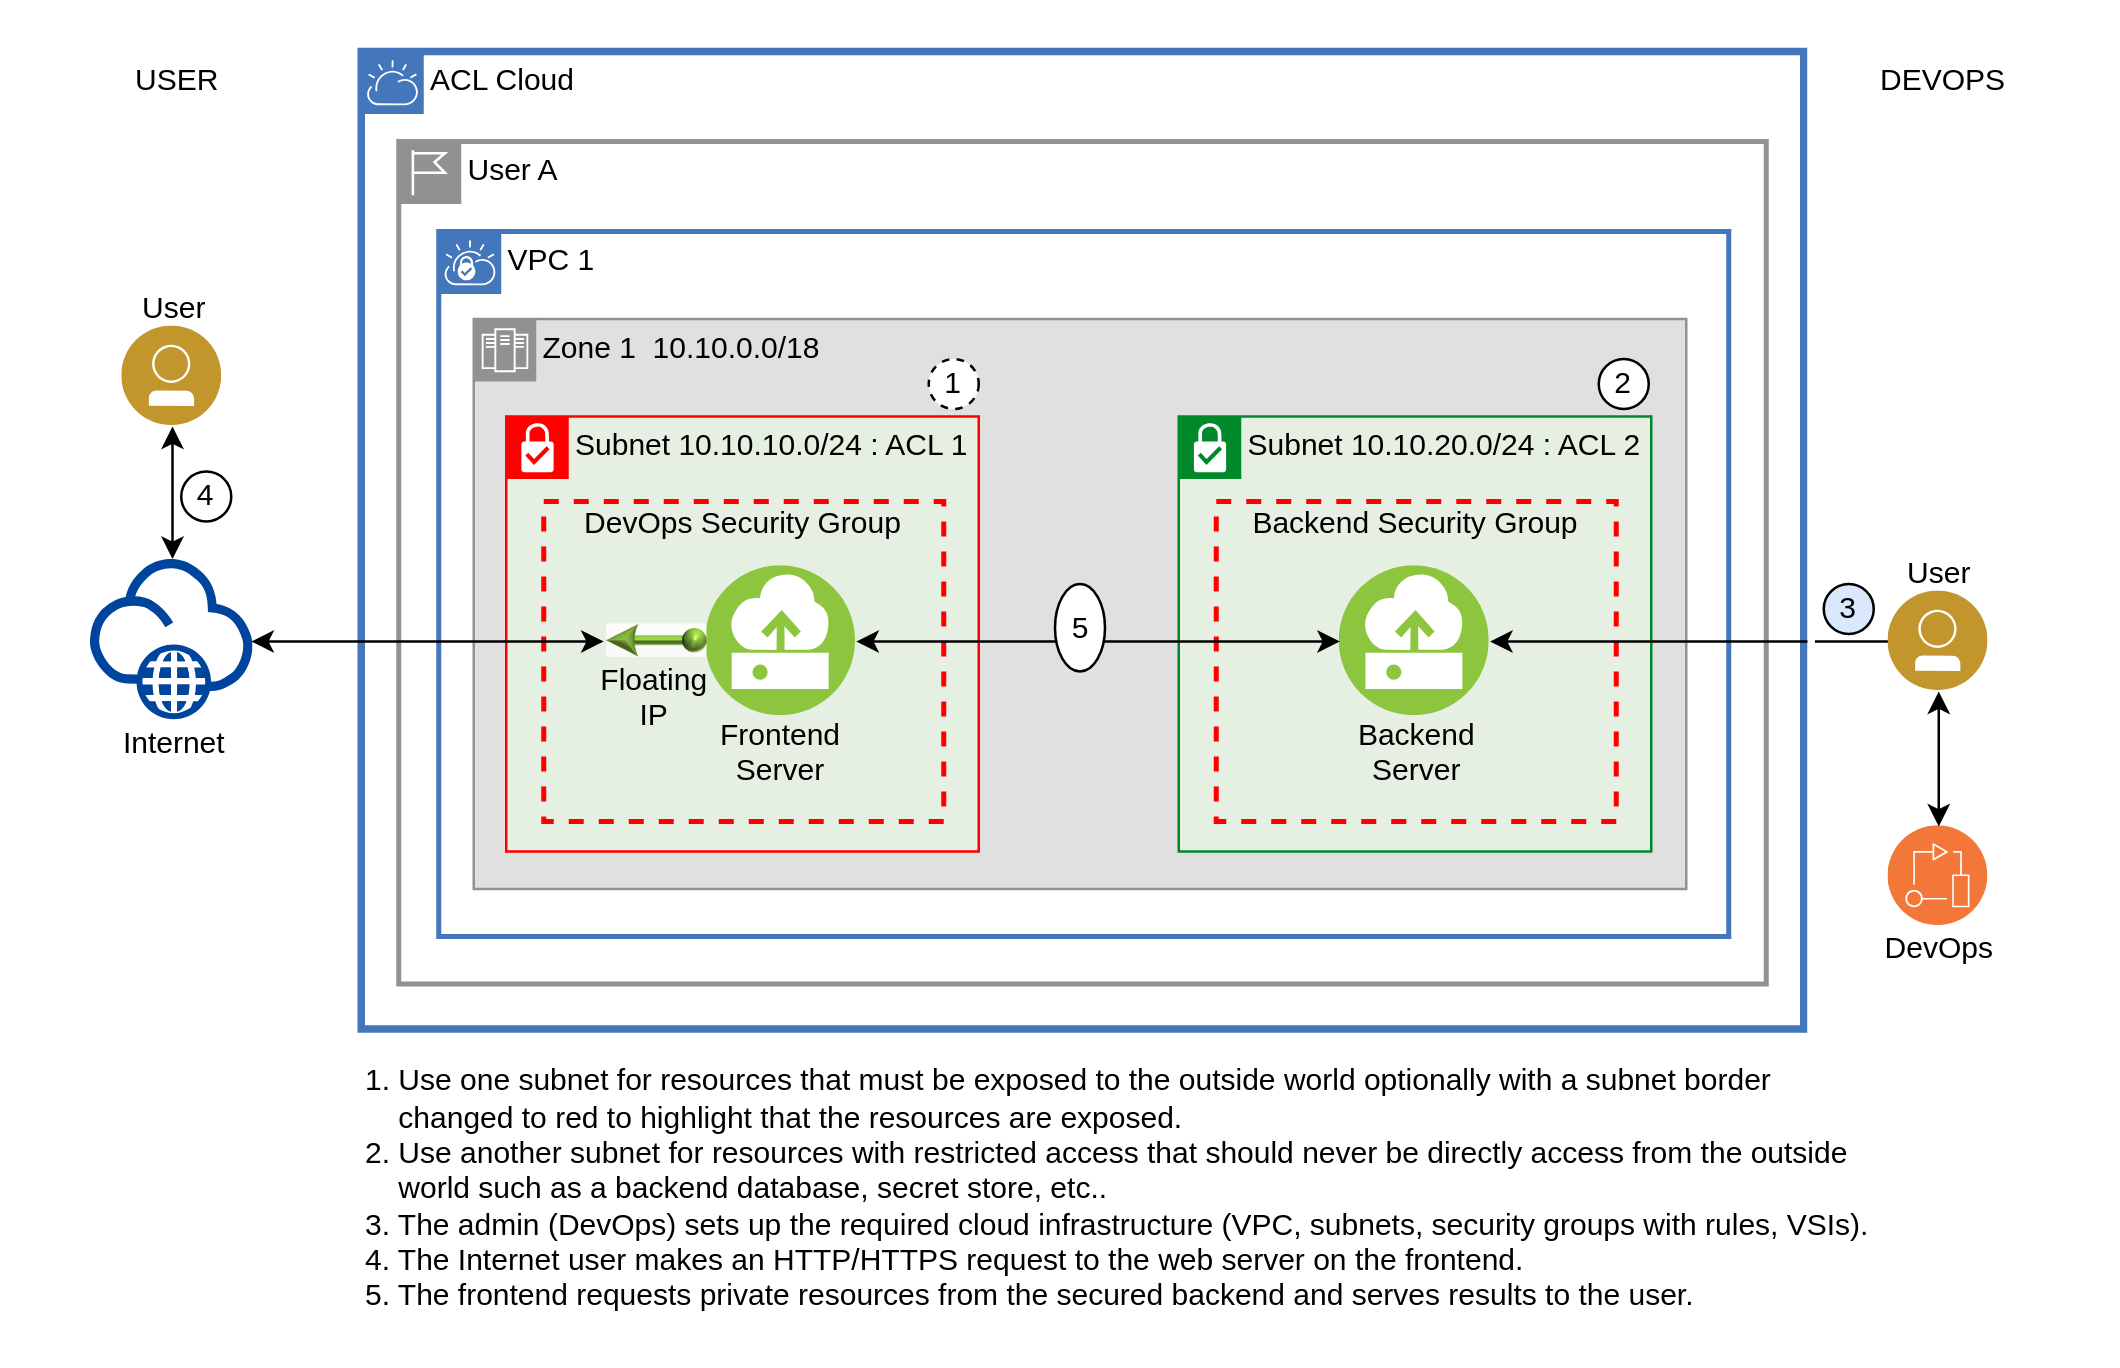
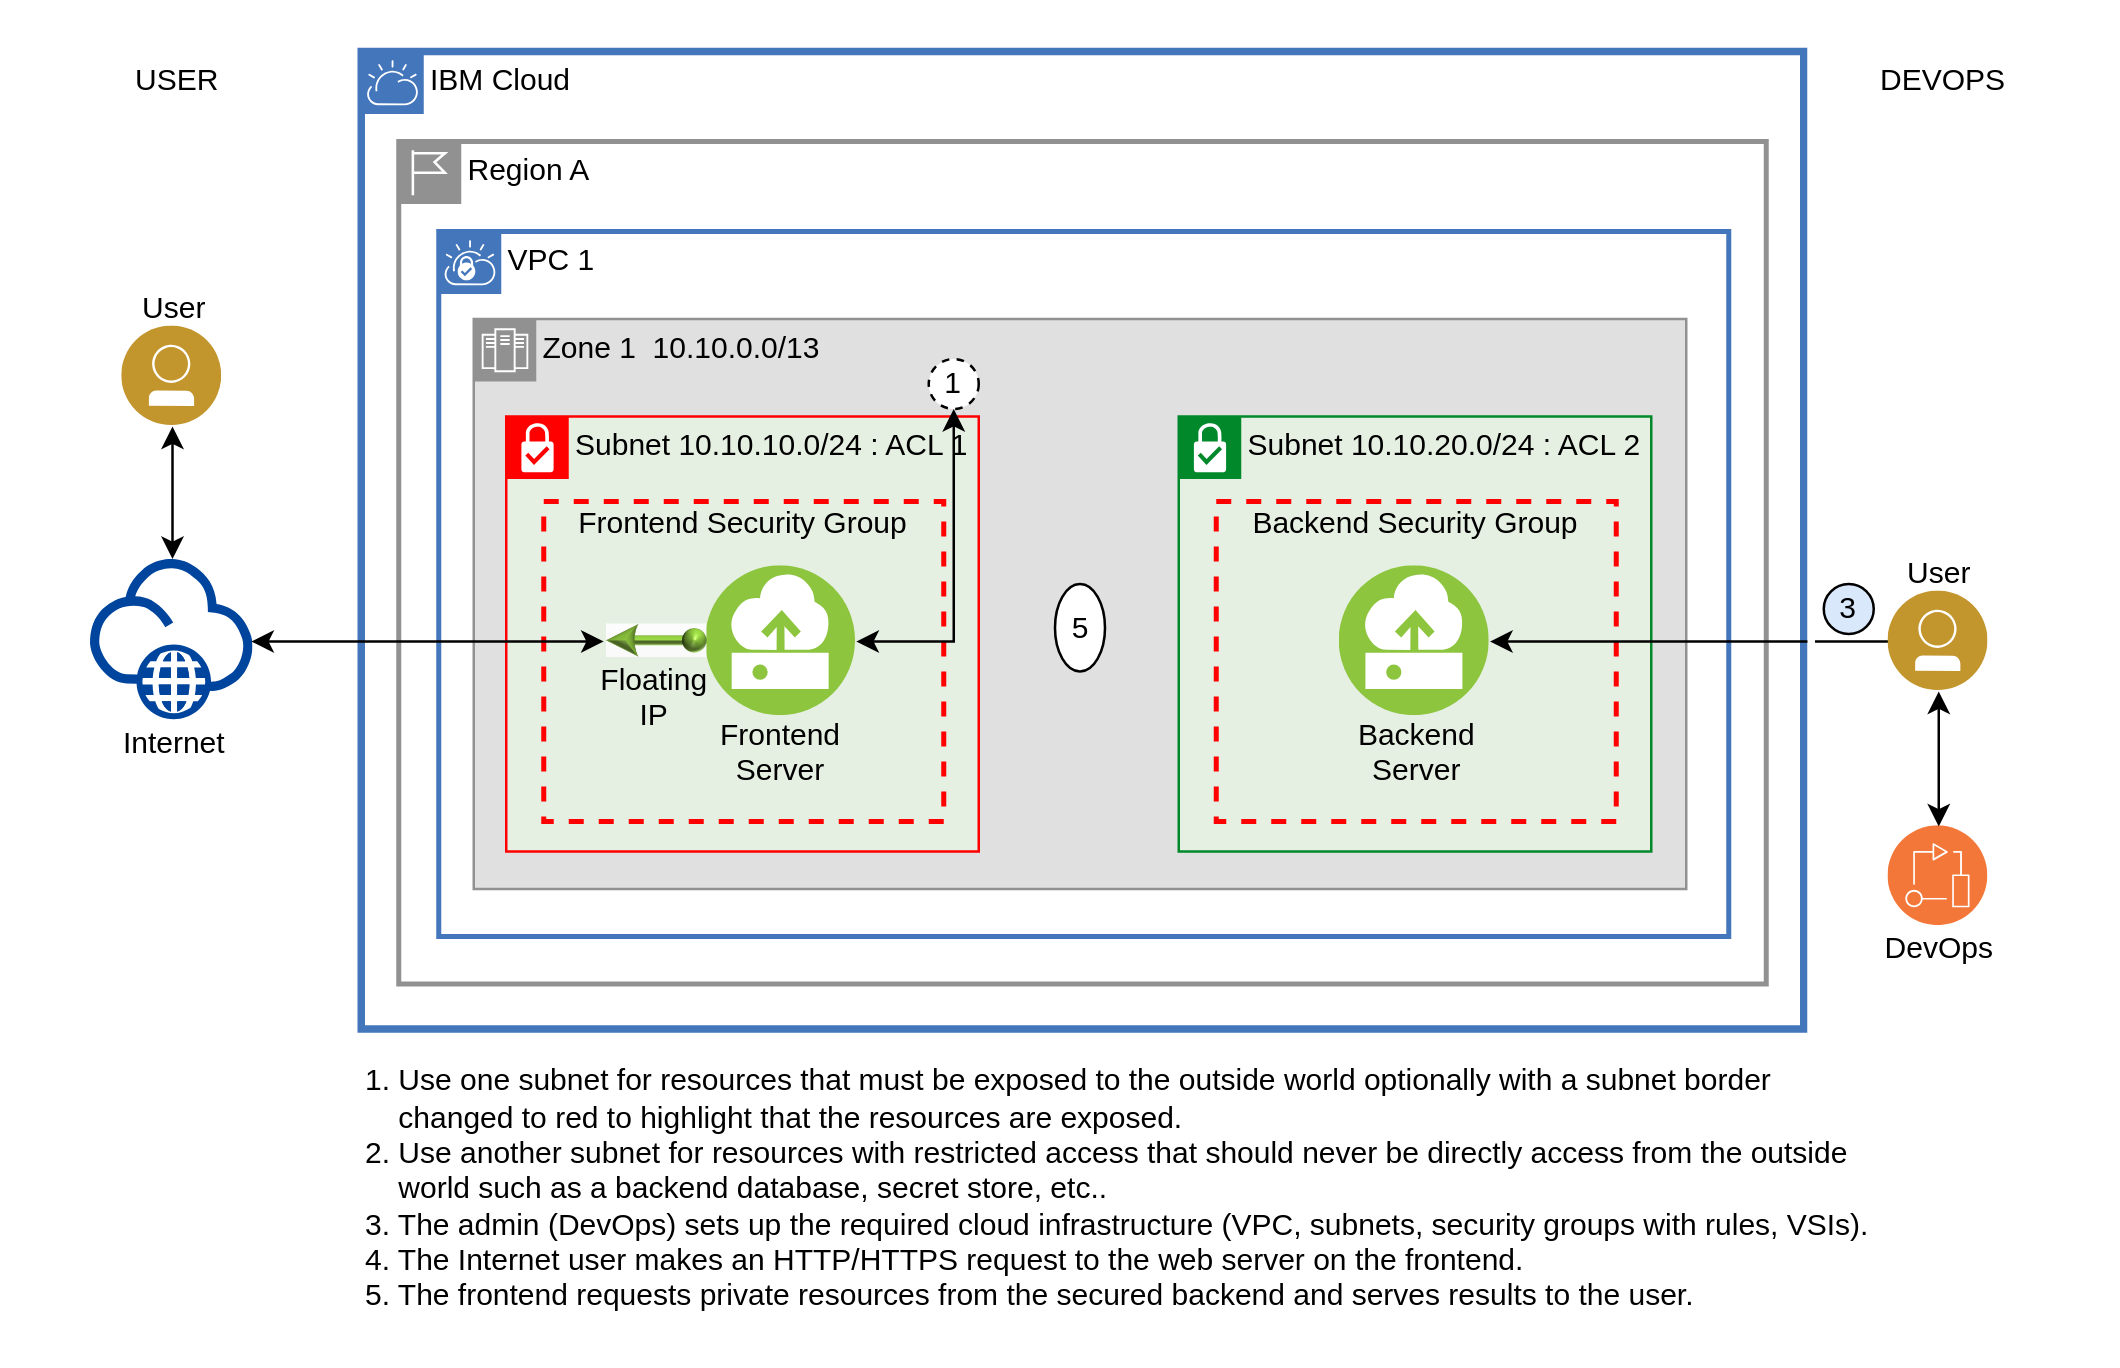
(499, 82) -> (499, 82)
(515, 172) -> (528, 172)
(692, 349) -> (692, 349)
(1624, 384) -> none
(206, 496) -> none
(744, 524) -> (744, 524)
(1213, 641) -> (954, 535)
